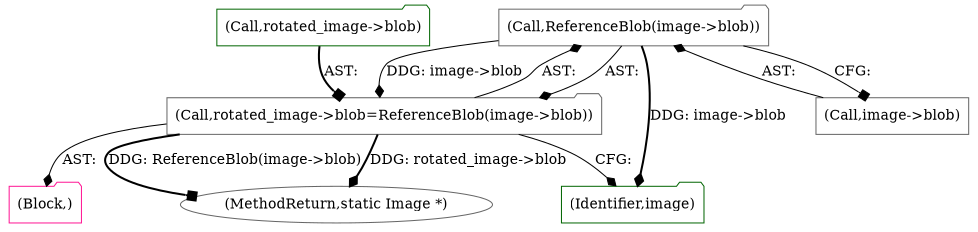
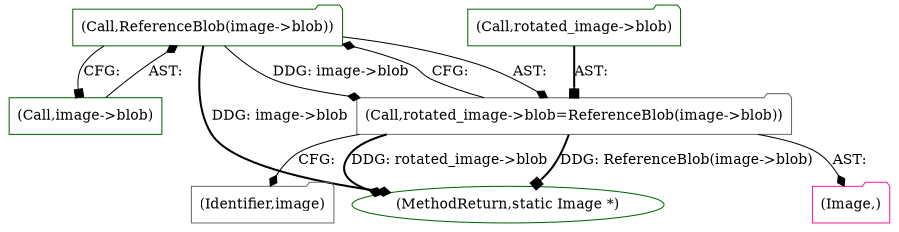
(634, 27) -> (208, 27)
(561, 72) -> (453, 72)
(649, 110) -> (247, 159)
(892, 116) -> (86, 116)
(45, 205) -> (851, 205)
(336, 205) -> (508, 205)
(633, 205) -> (263, 205)
